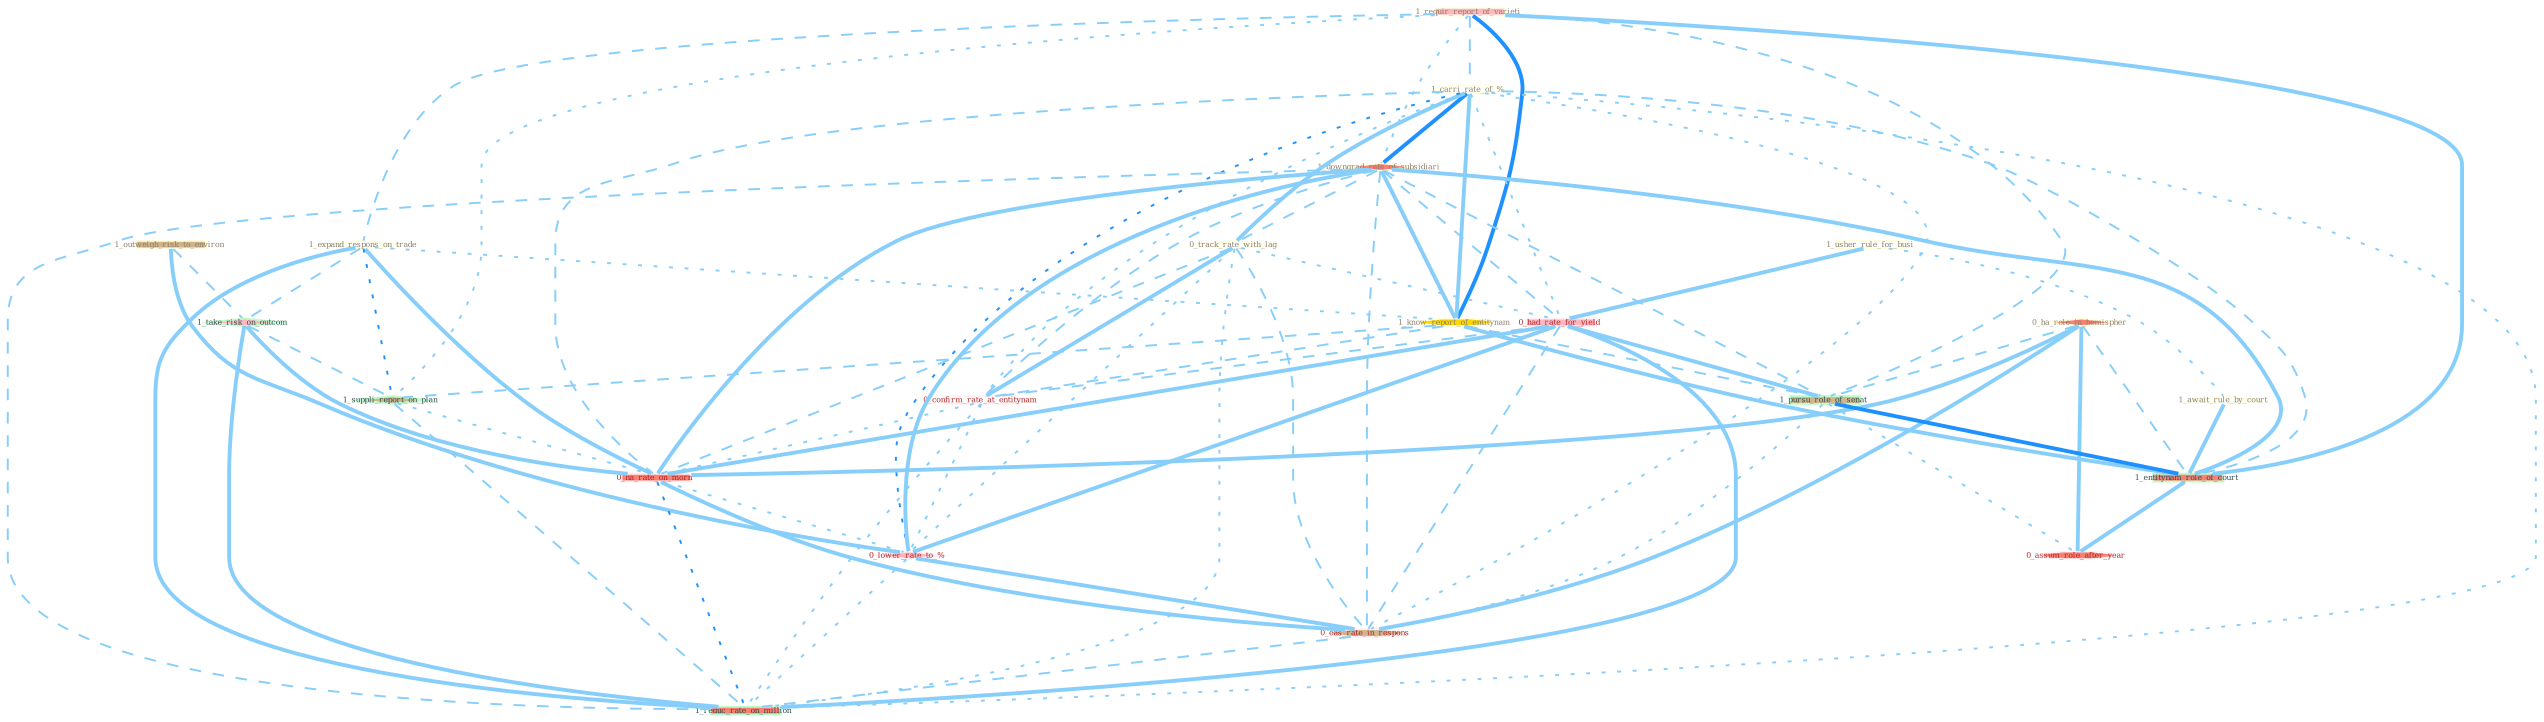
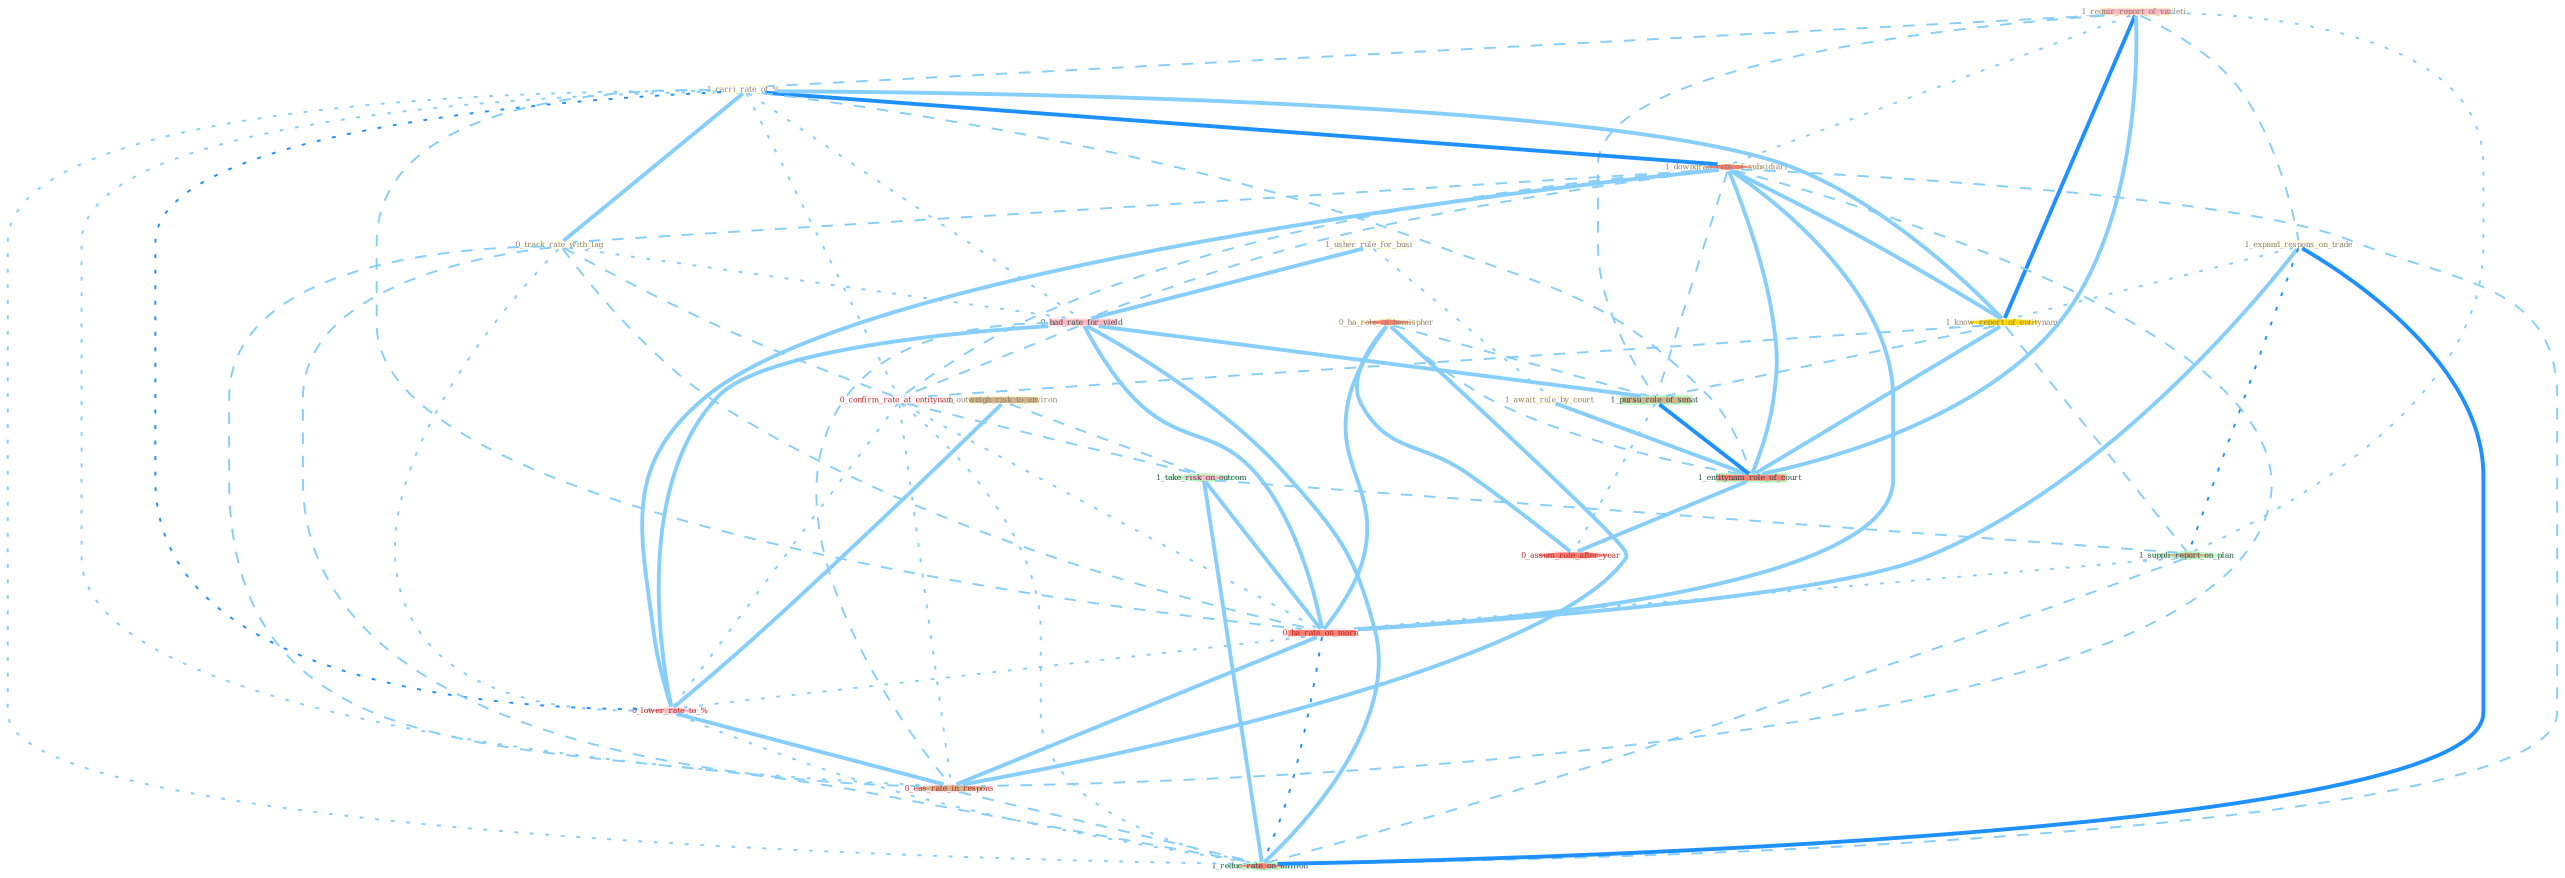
(304, 283) -> (1052, 439)
(1109, 322) -> (725, 329)
(1561, 322) -> (1083, 322)
(1621, 556) -> (925, 594)
(208, 618) -> (2249, 800)
(1139, 629) -> (328, 685)
(746, 711) -> (1262, 866)
